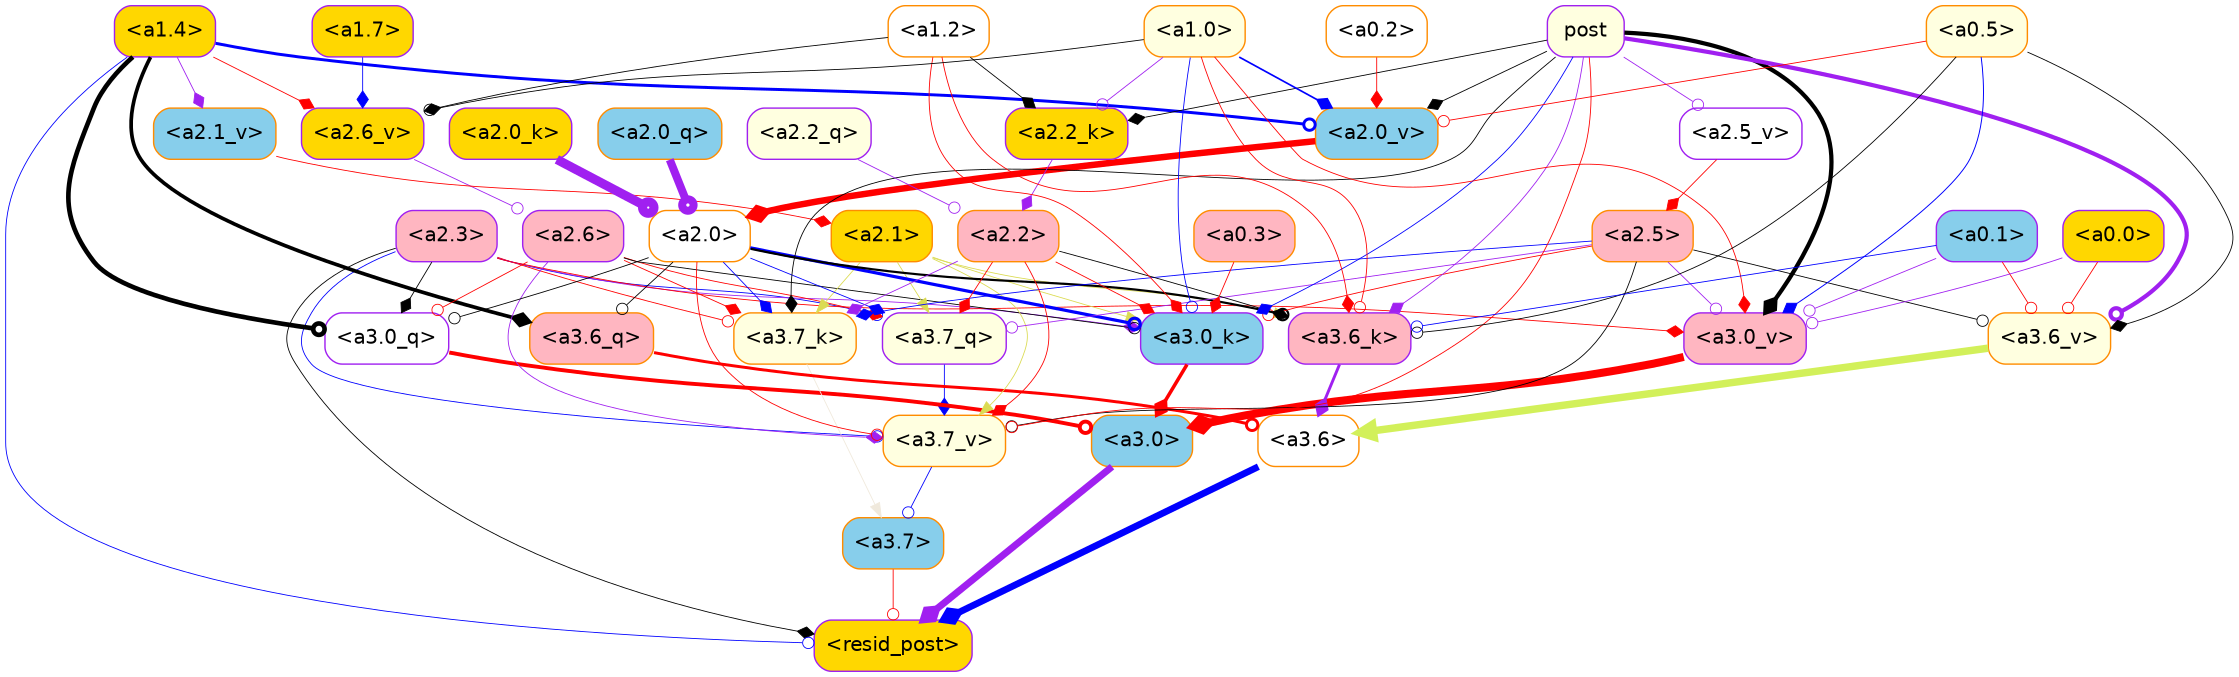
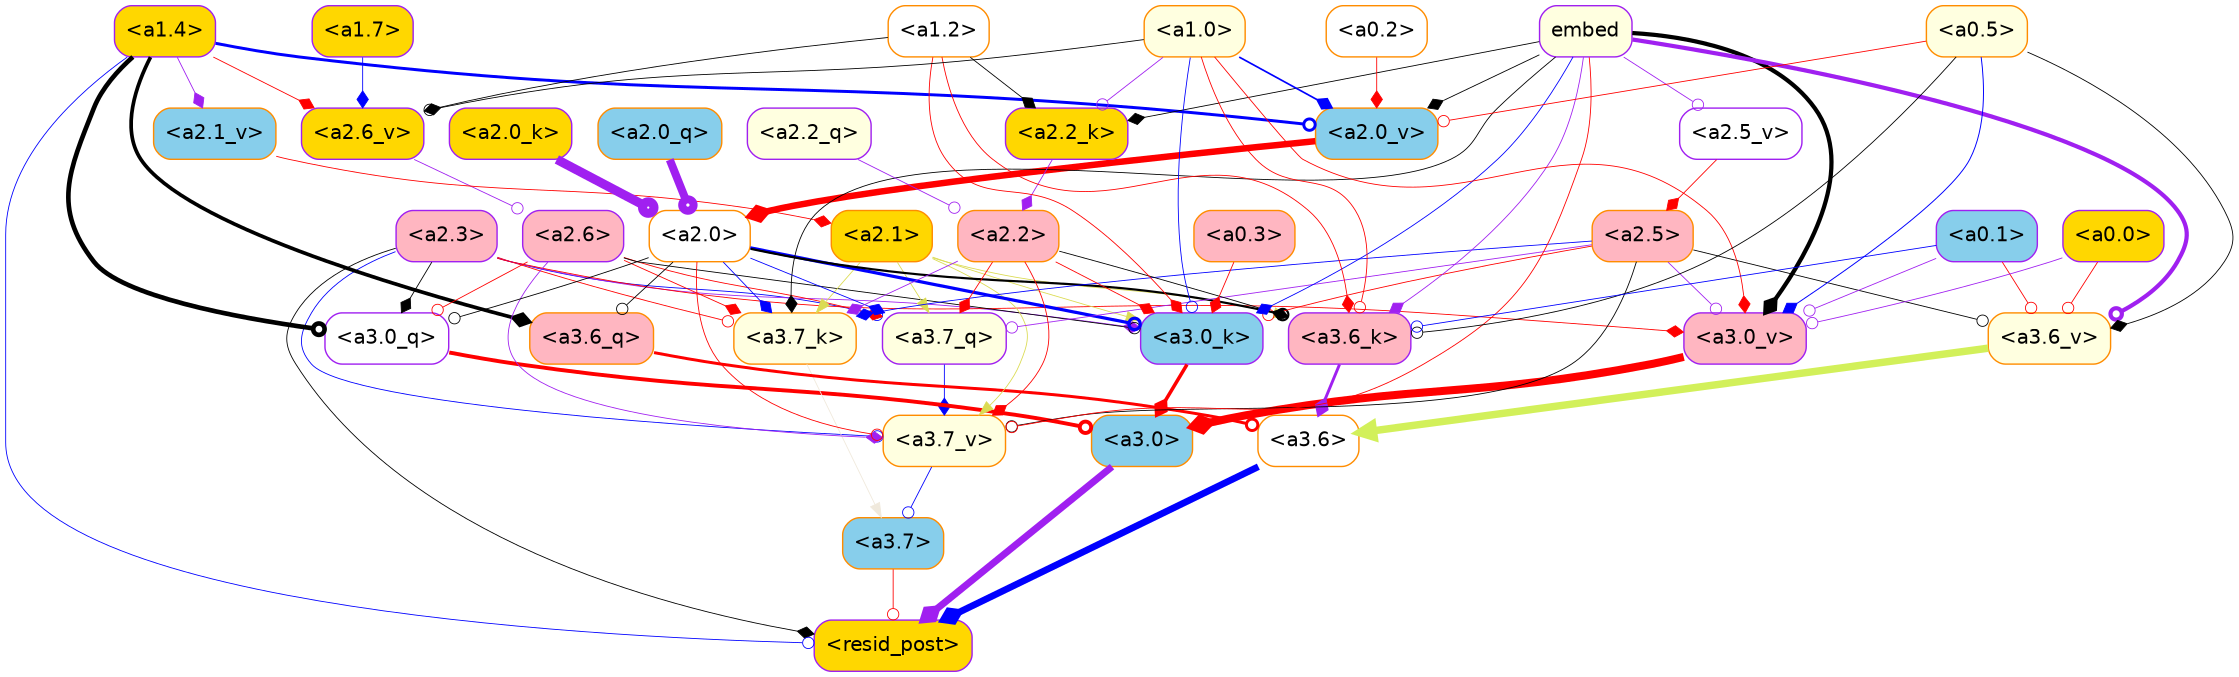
(1586, 31) -> (1586, 31)
